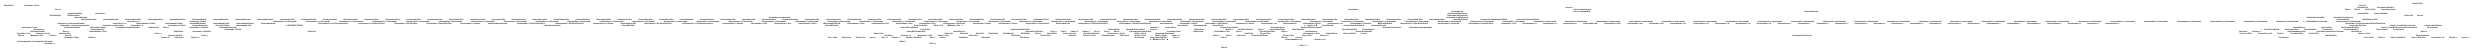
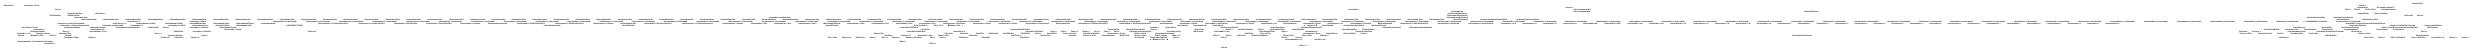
(1239, 31) -> none
